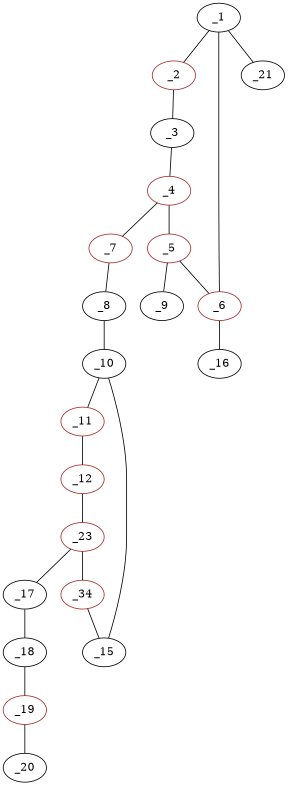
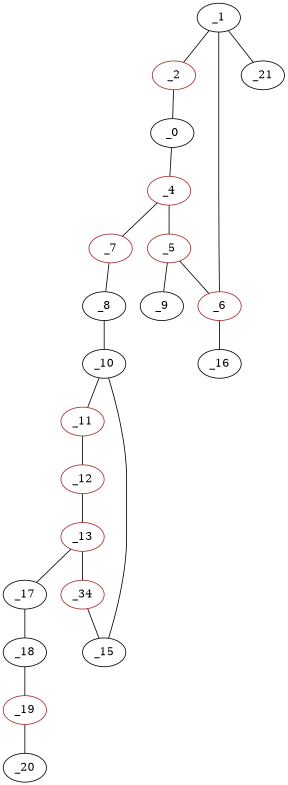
(172, 133) -> (172, 133)
(83, 537) -> (83, 537)
